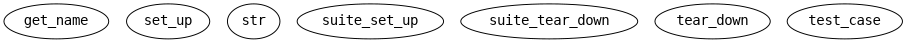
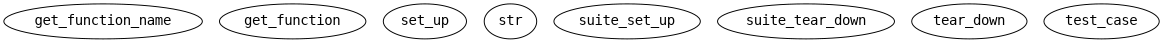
(56, 21) -> (293, 21)
none -> (103, 21)
